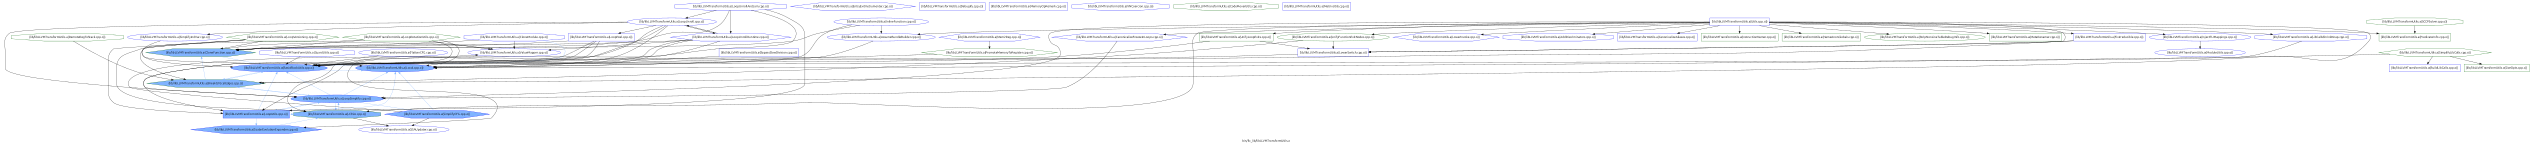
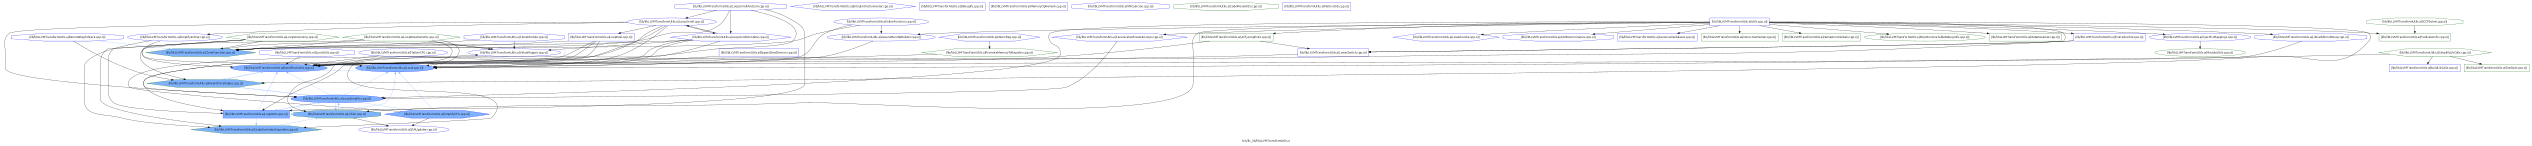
(67, 37) -> (67, 37)
(1333, 37) -> none
(2200, 53) -> (2200, 53)
(204, 69) -> (136, 45)
(131, 95) -> (100, 66)
none -> (89, 111)
(256, 130) -> (256, 130)
